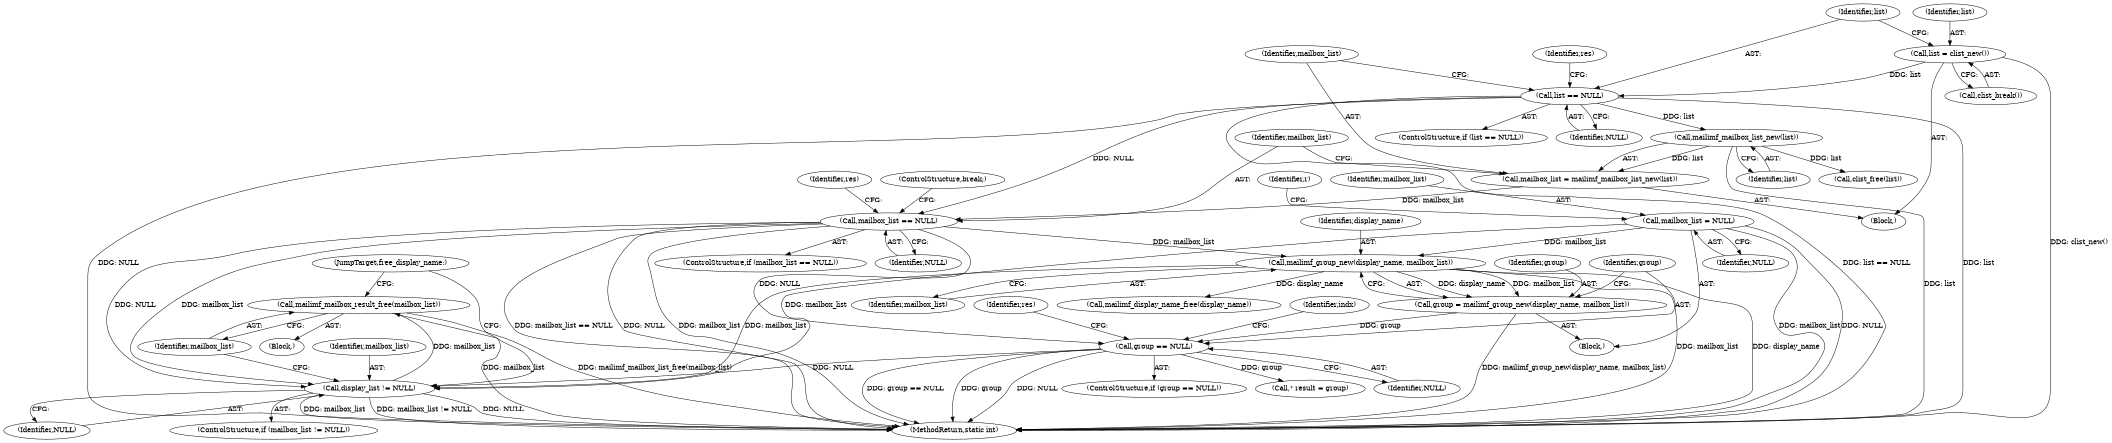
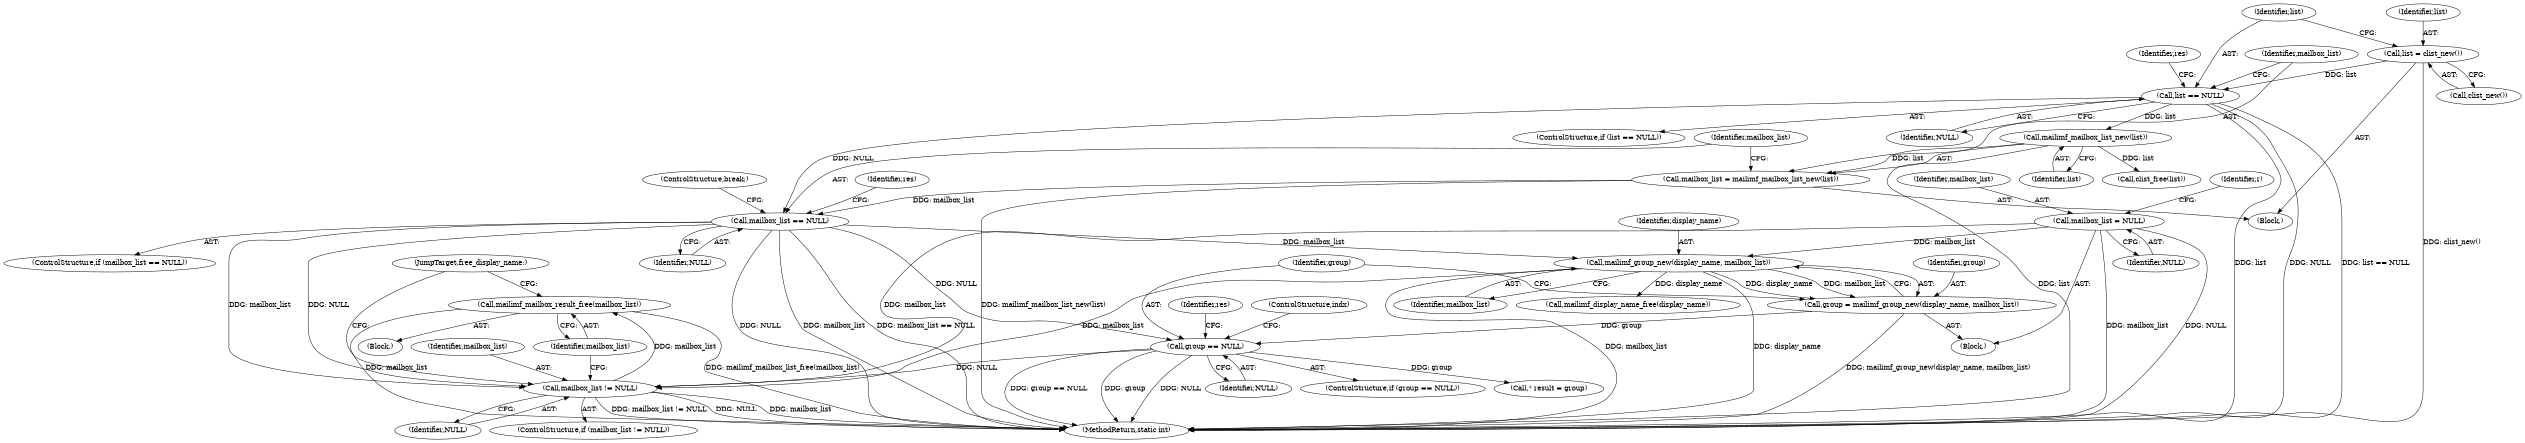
(1991, 96) -> (2479, 96)
none -> (1173, 192)
(1330, 305) -> (1309, 305)
(369, 389) -> (590, 389)
